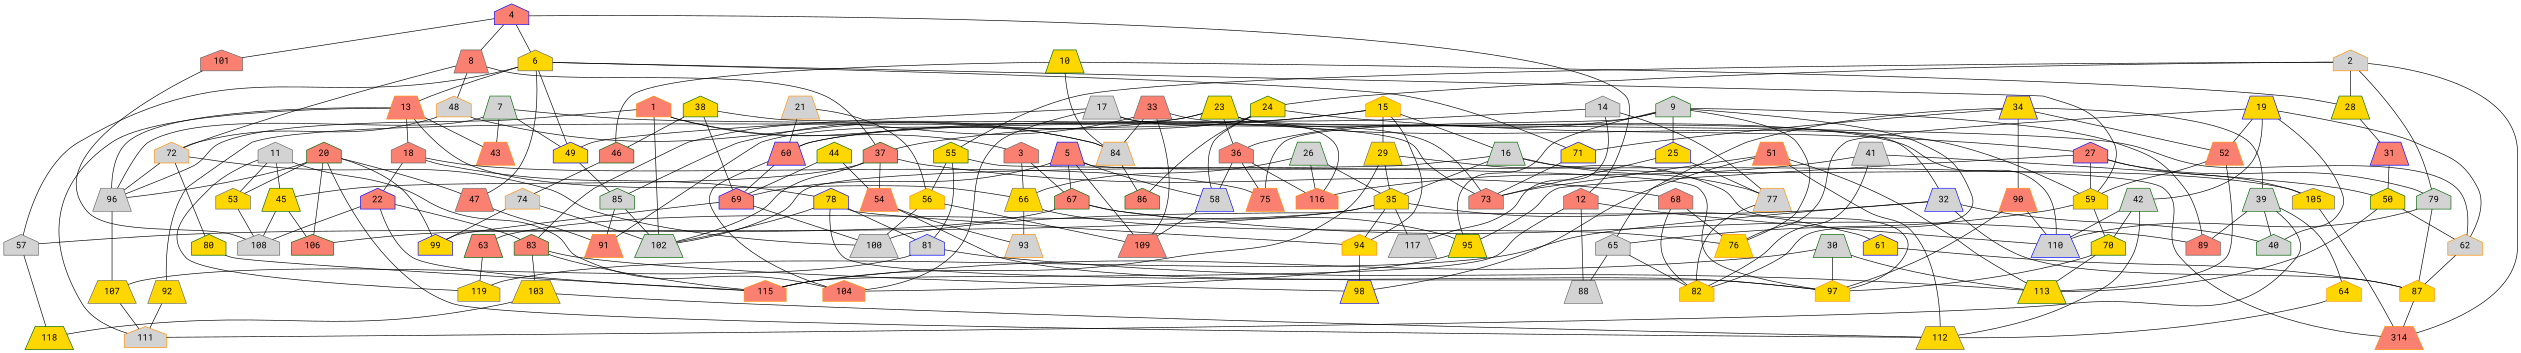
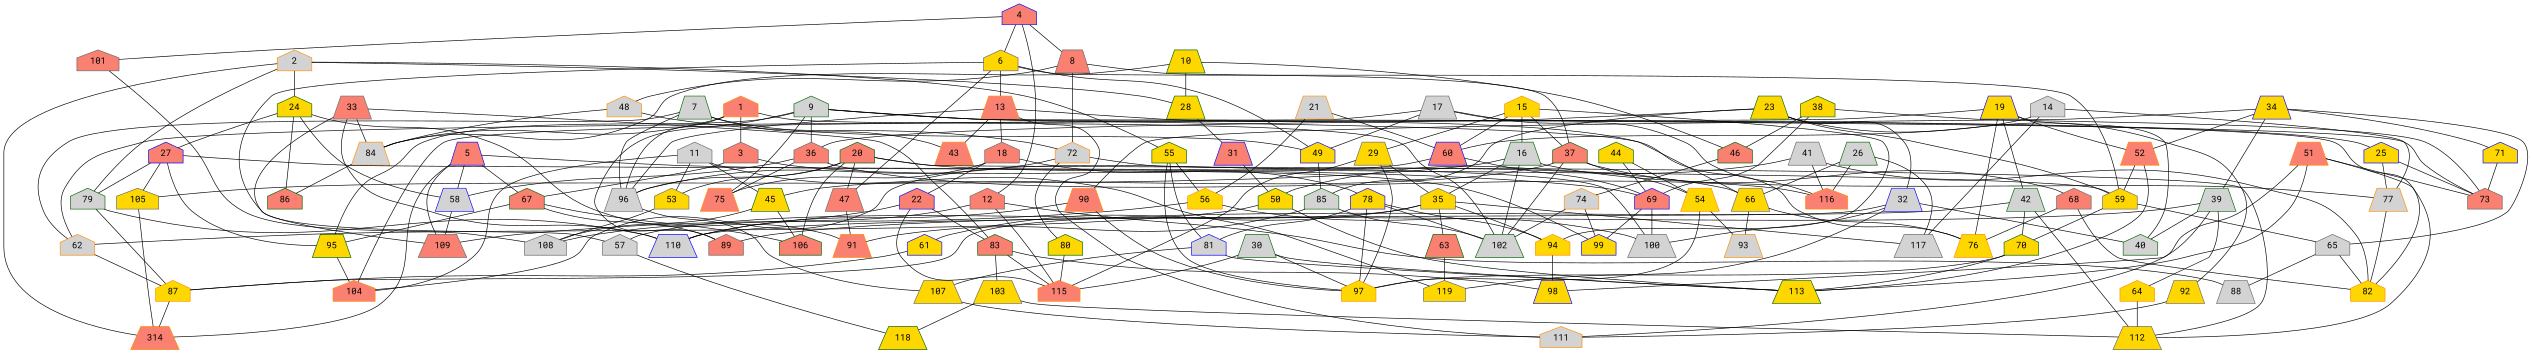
(1115, 79) -> none
(1346, 175) -> (1929, 192)
(879, 200) -> (1700, 200)
